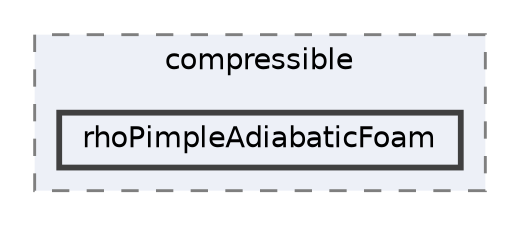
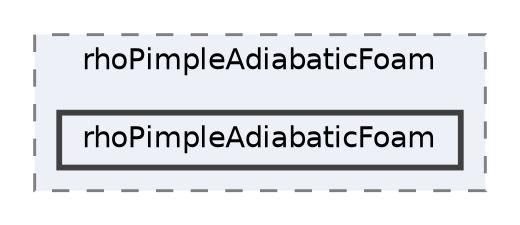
(260, 62) -> (260, 62)
